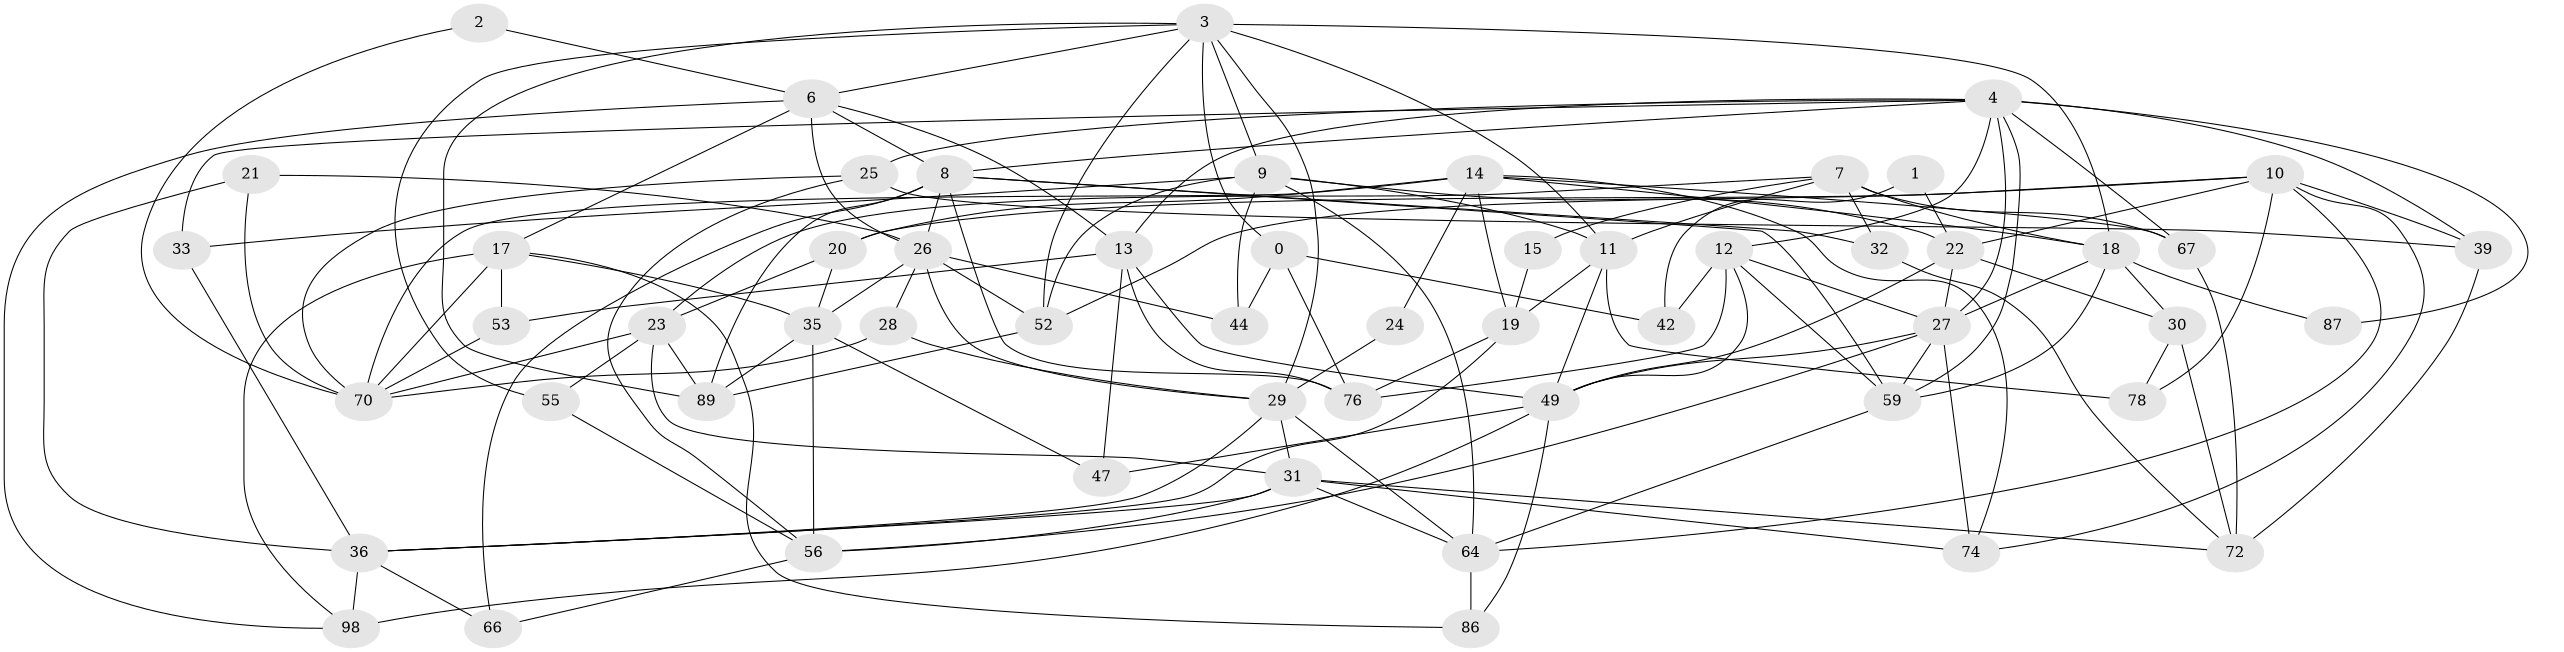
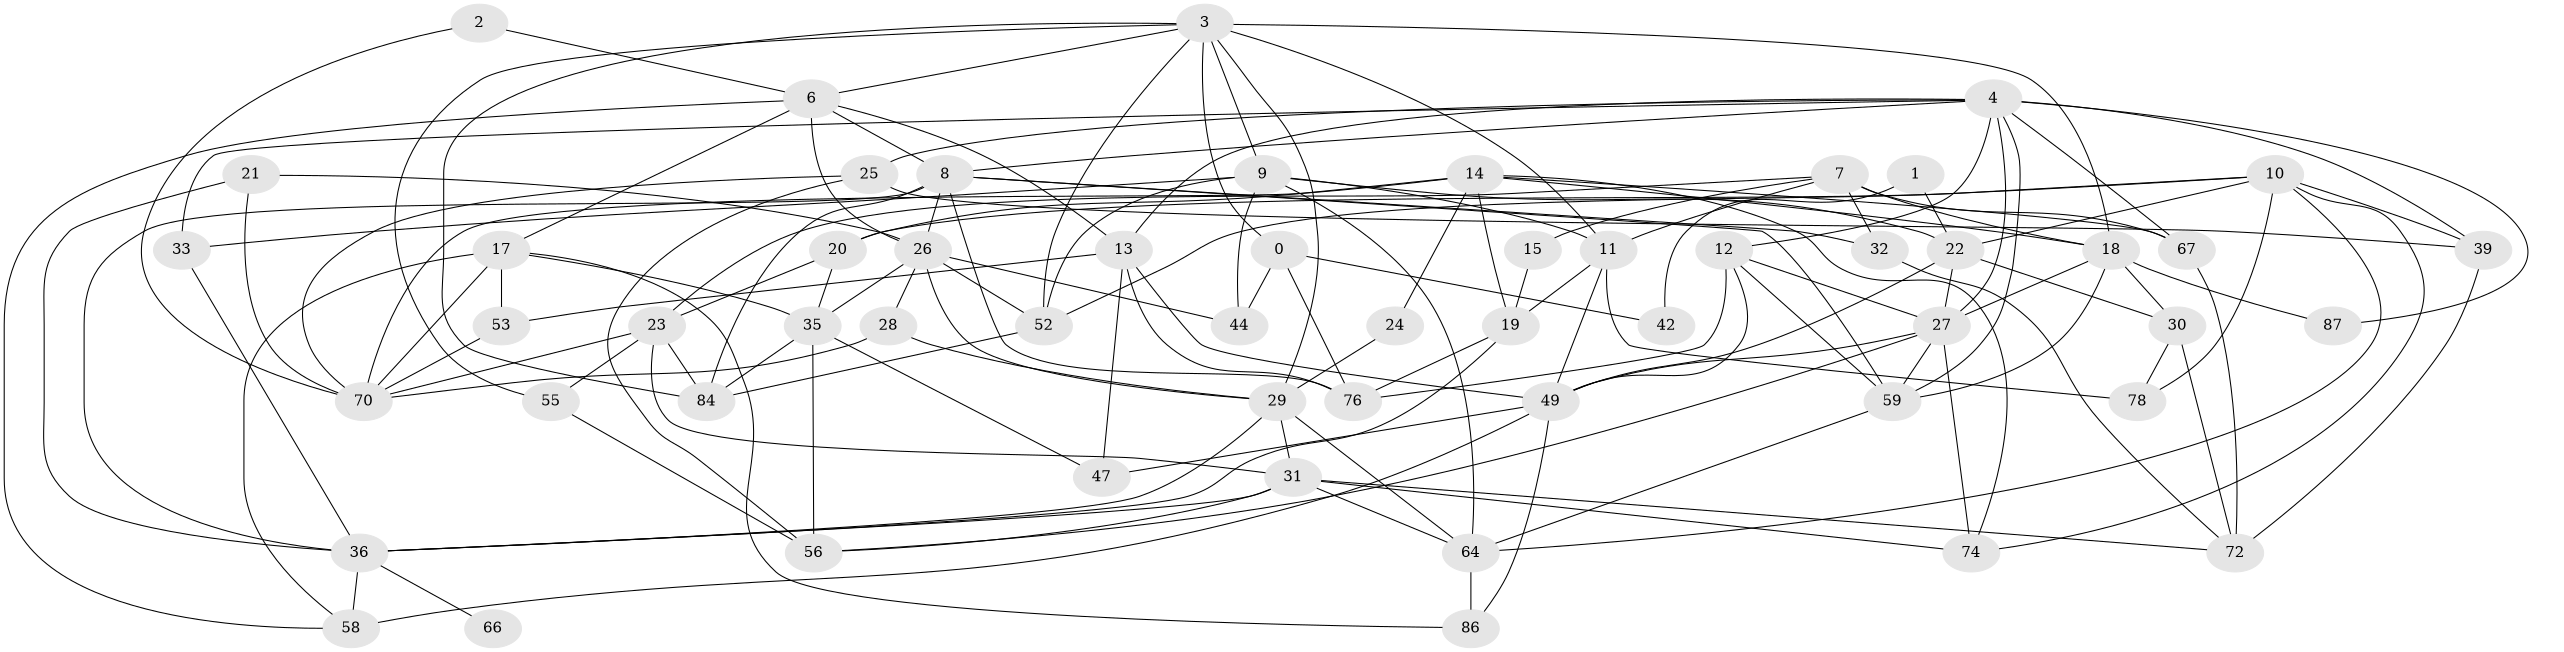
(1695, 288) -> none
(586, 319) -> (280, 211)
(707, 402) -> (707, 402)
(620, 599) -> none
(351, 629) -> (351, 629)
